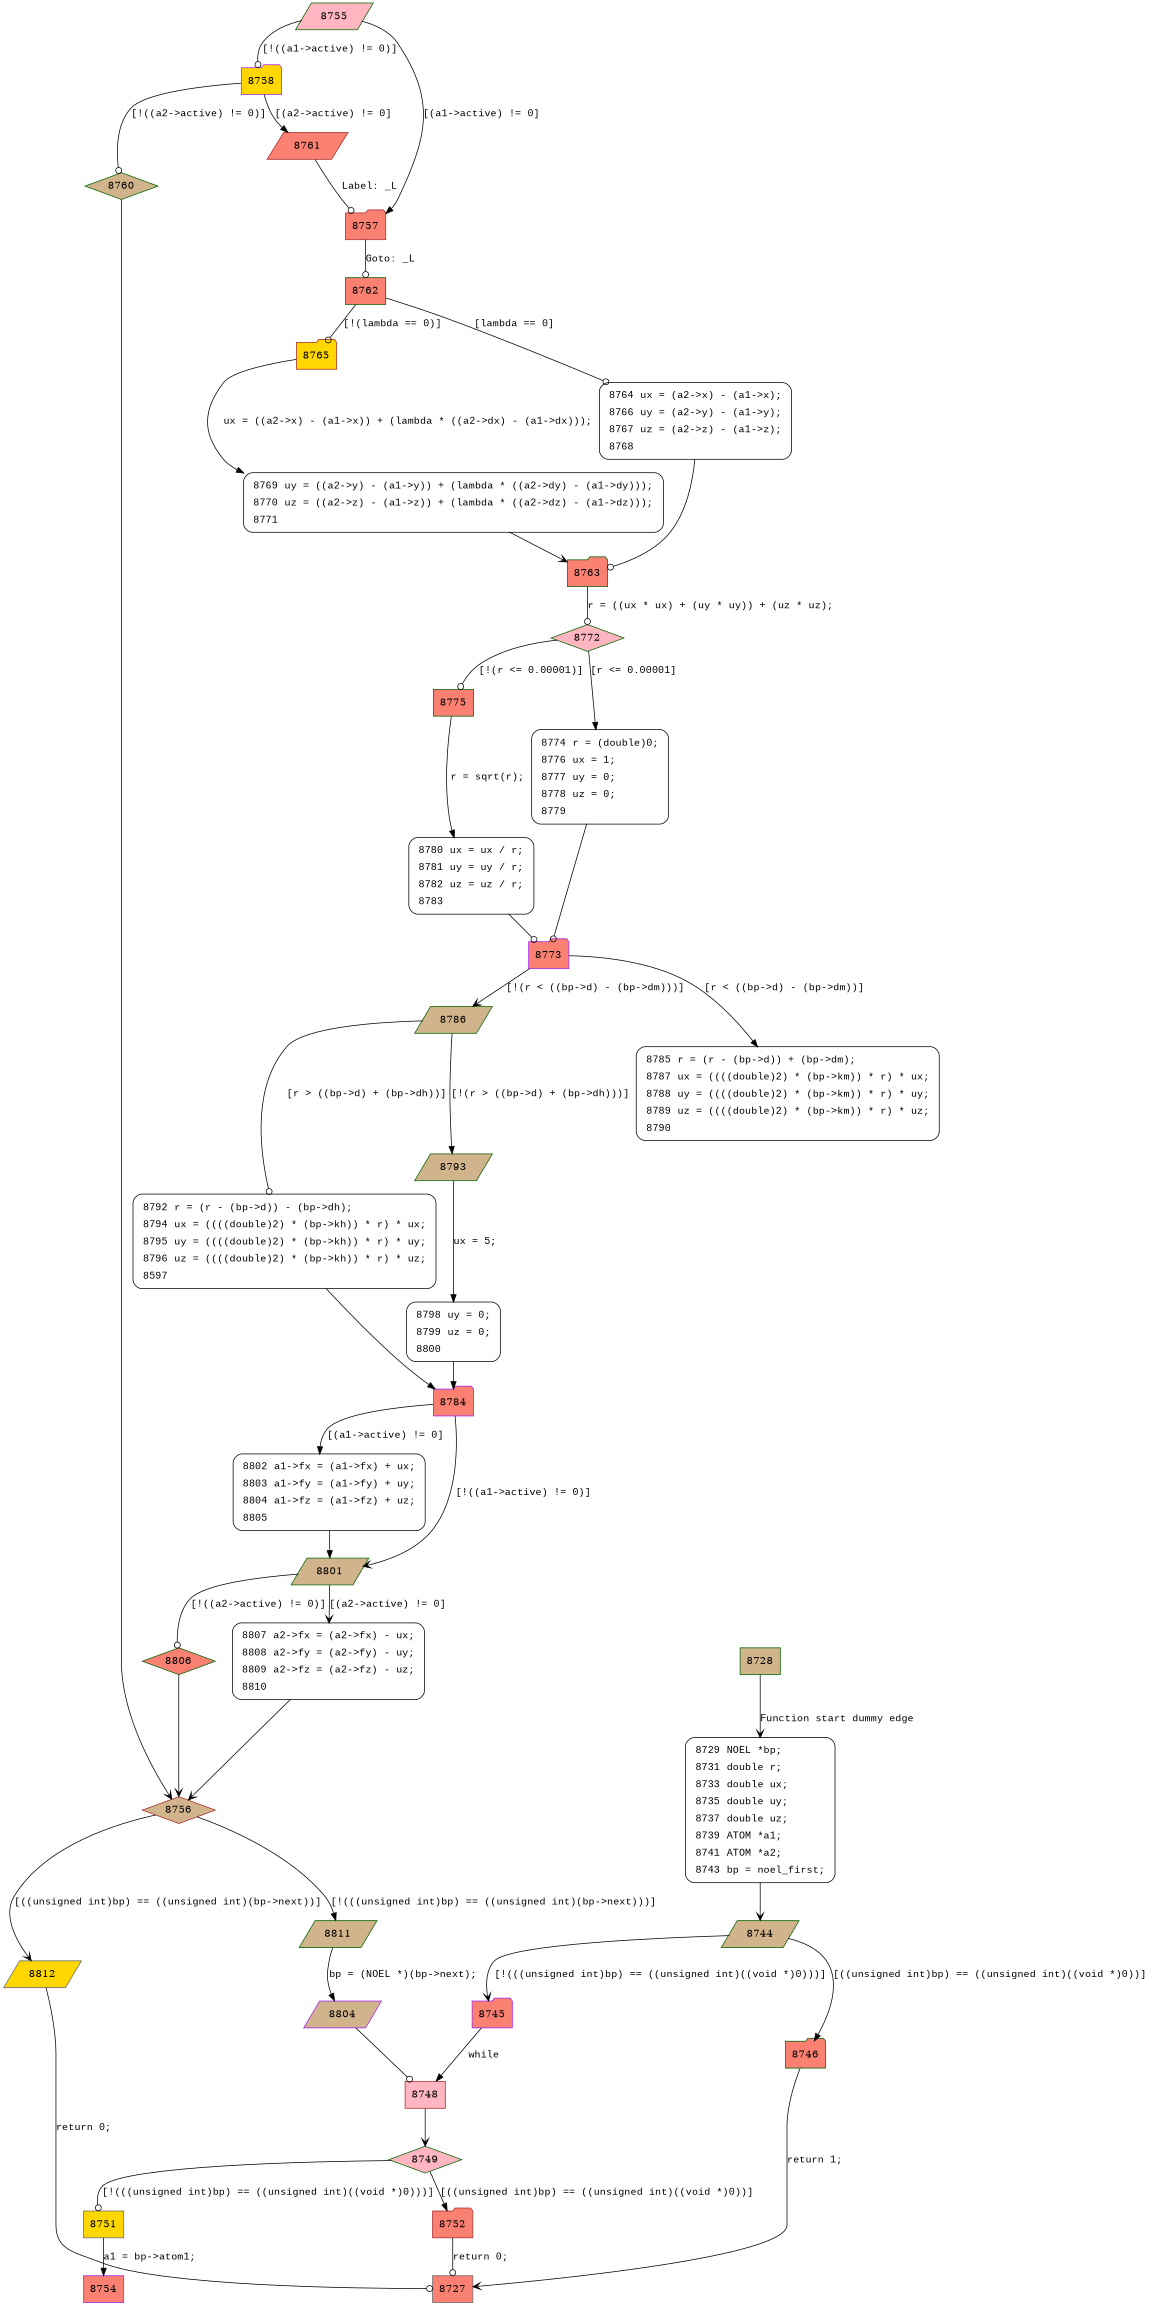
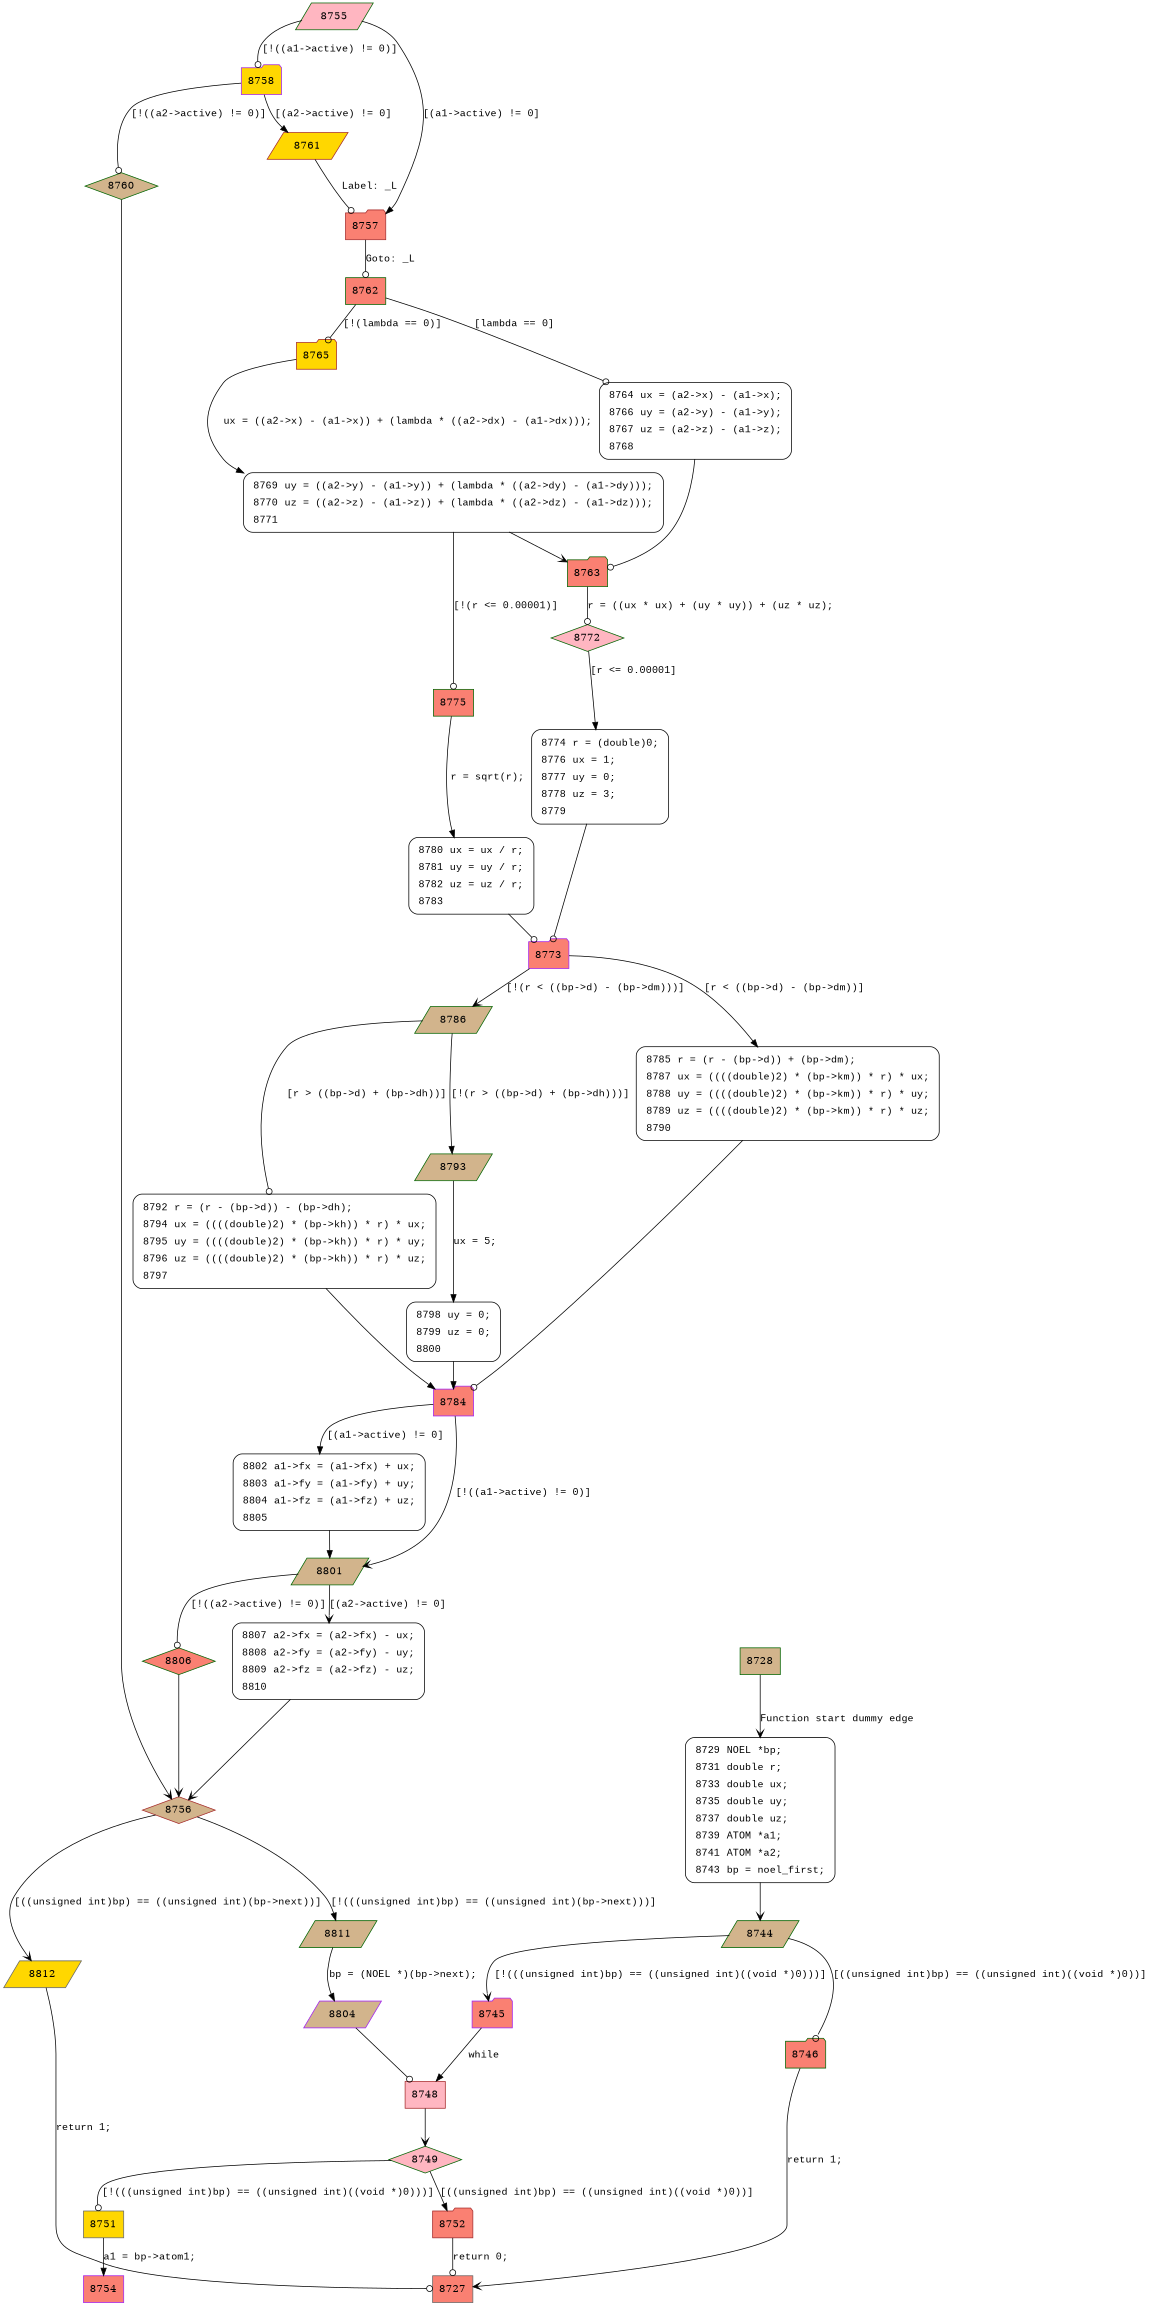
(308, 146) -> (308, 146)
(504, 652) -> (453, 608)
(594, 794) -> (594, 794)
none -> (613, 1267)
(156, 1276) -> (156, 1276)
(832, 1976) -> (832, 1976)
(84, 2127) -> (84, 2127)
